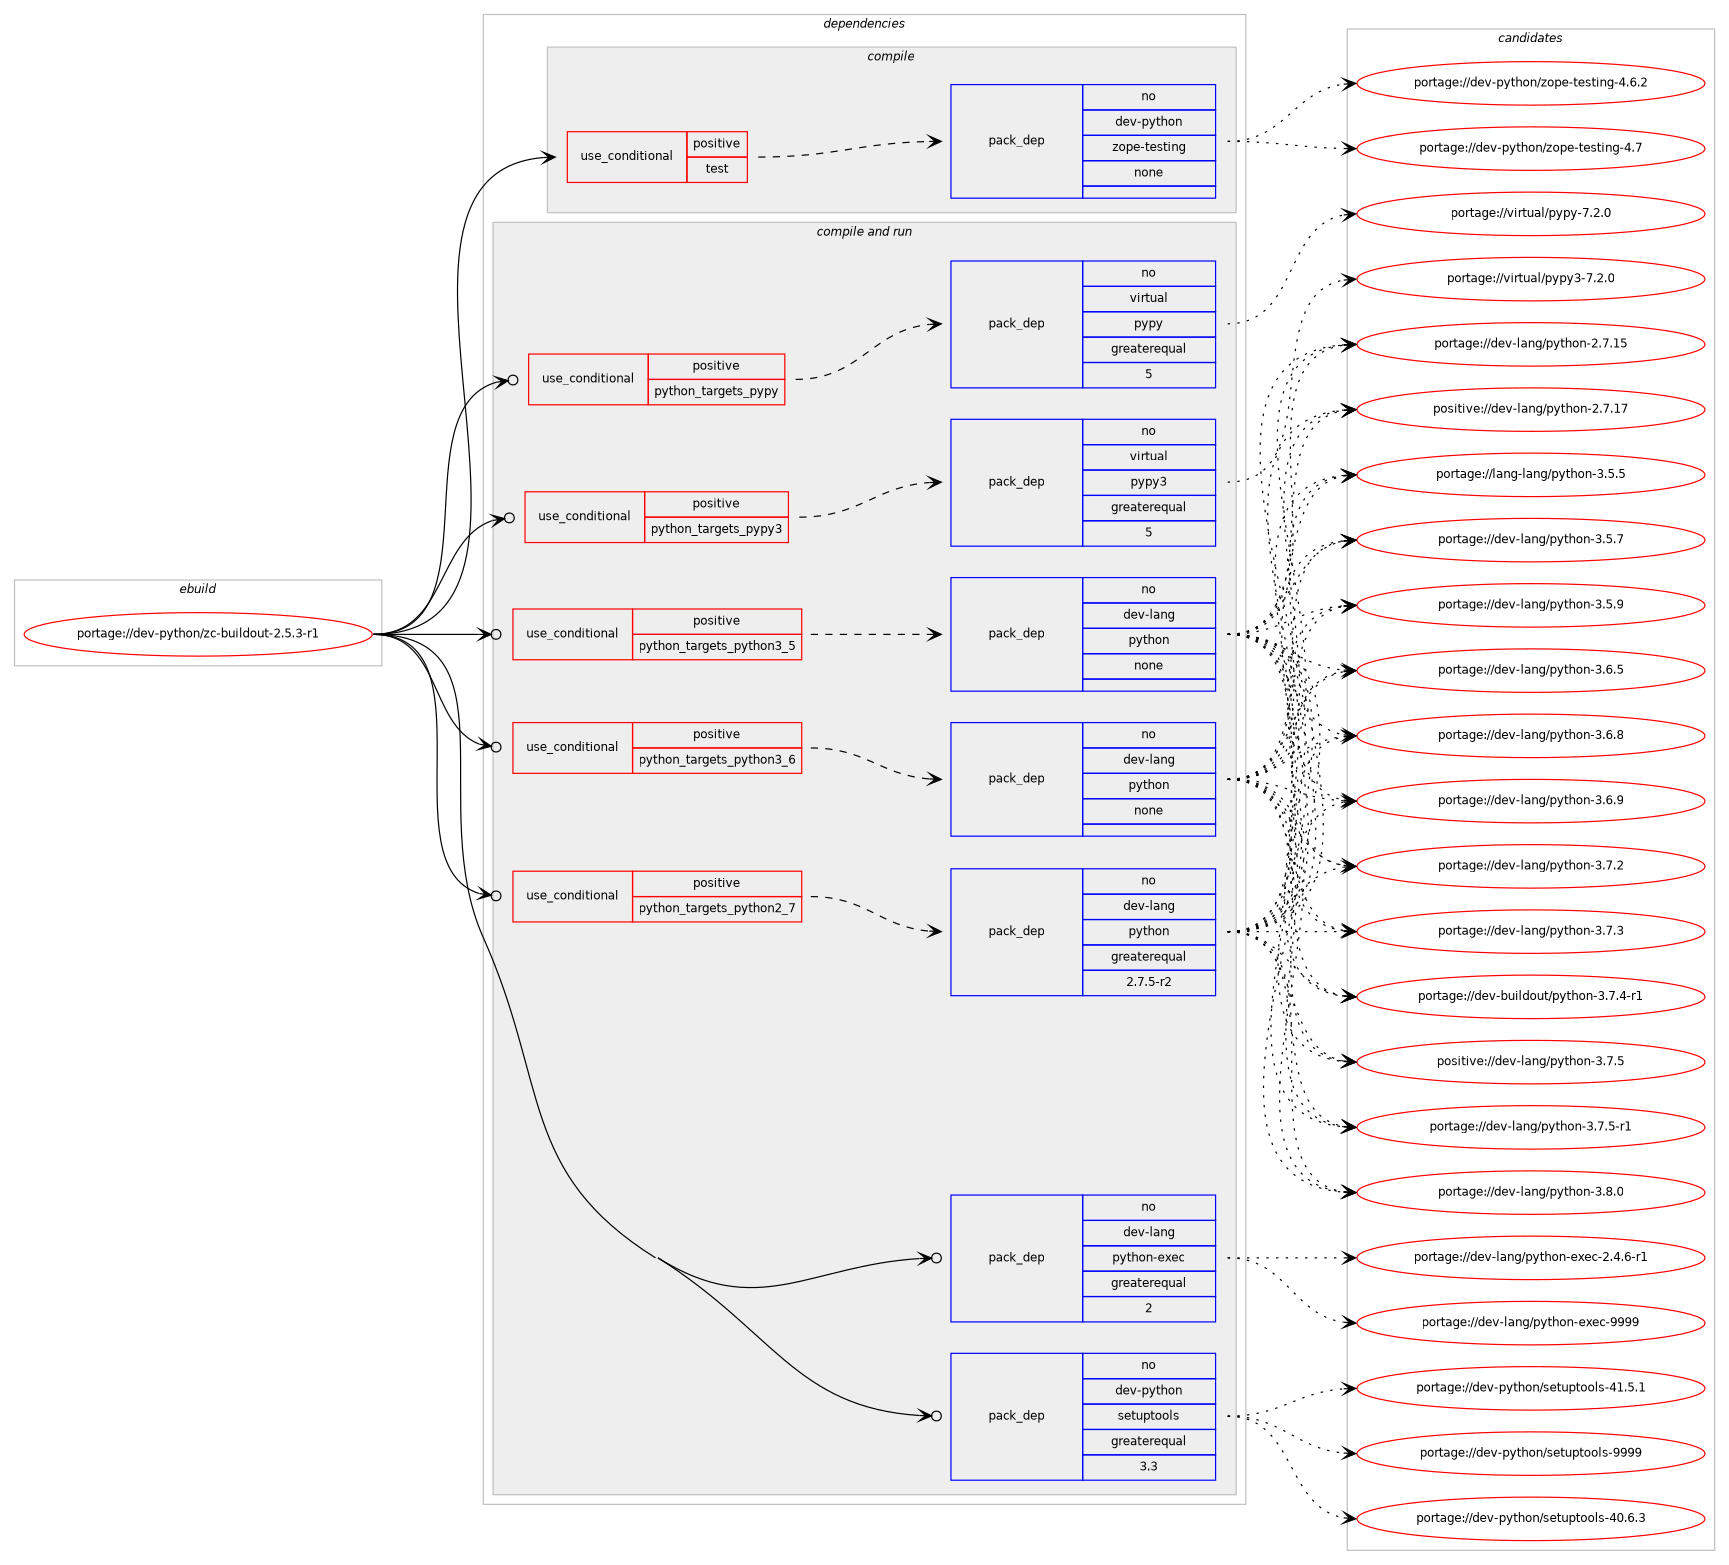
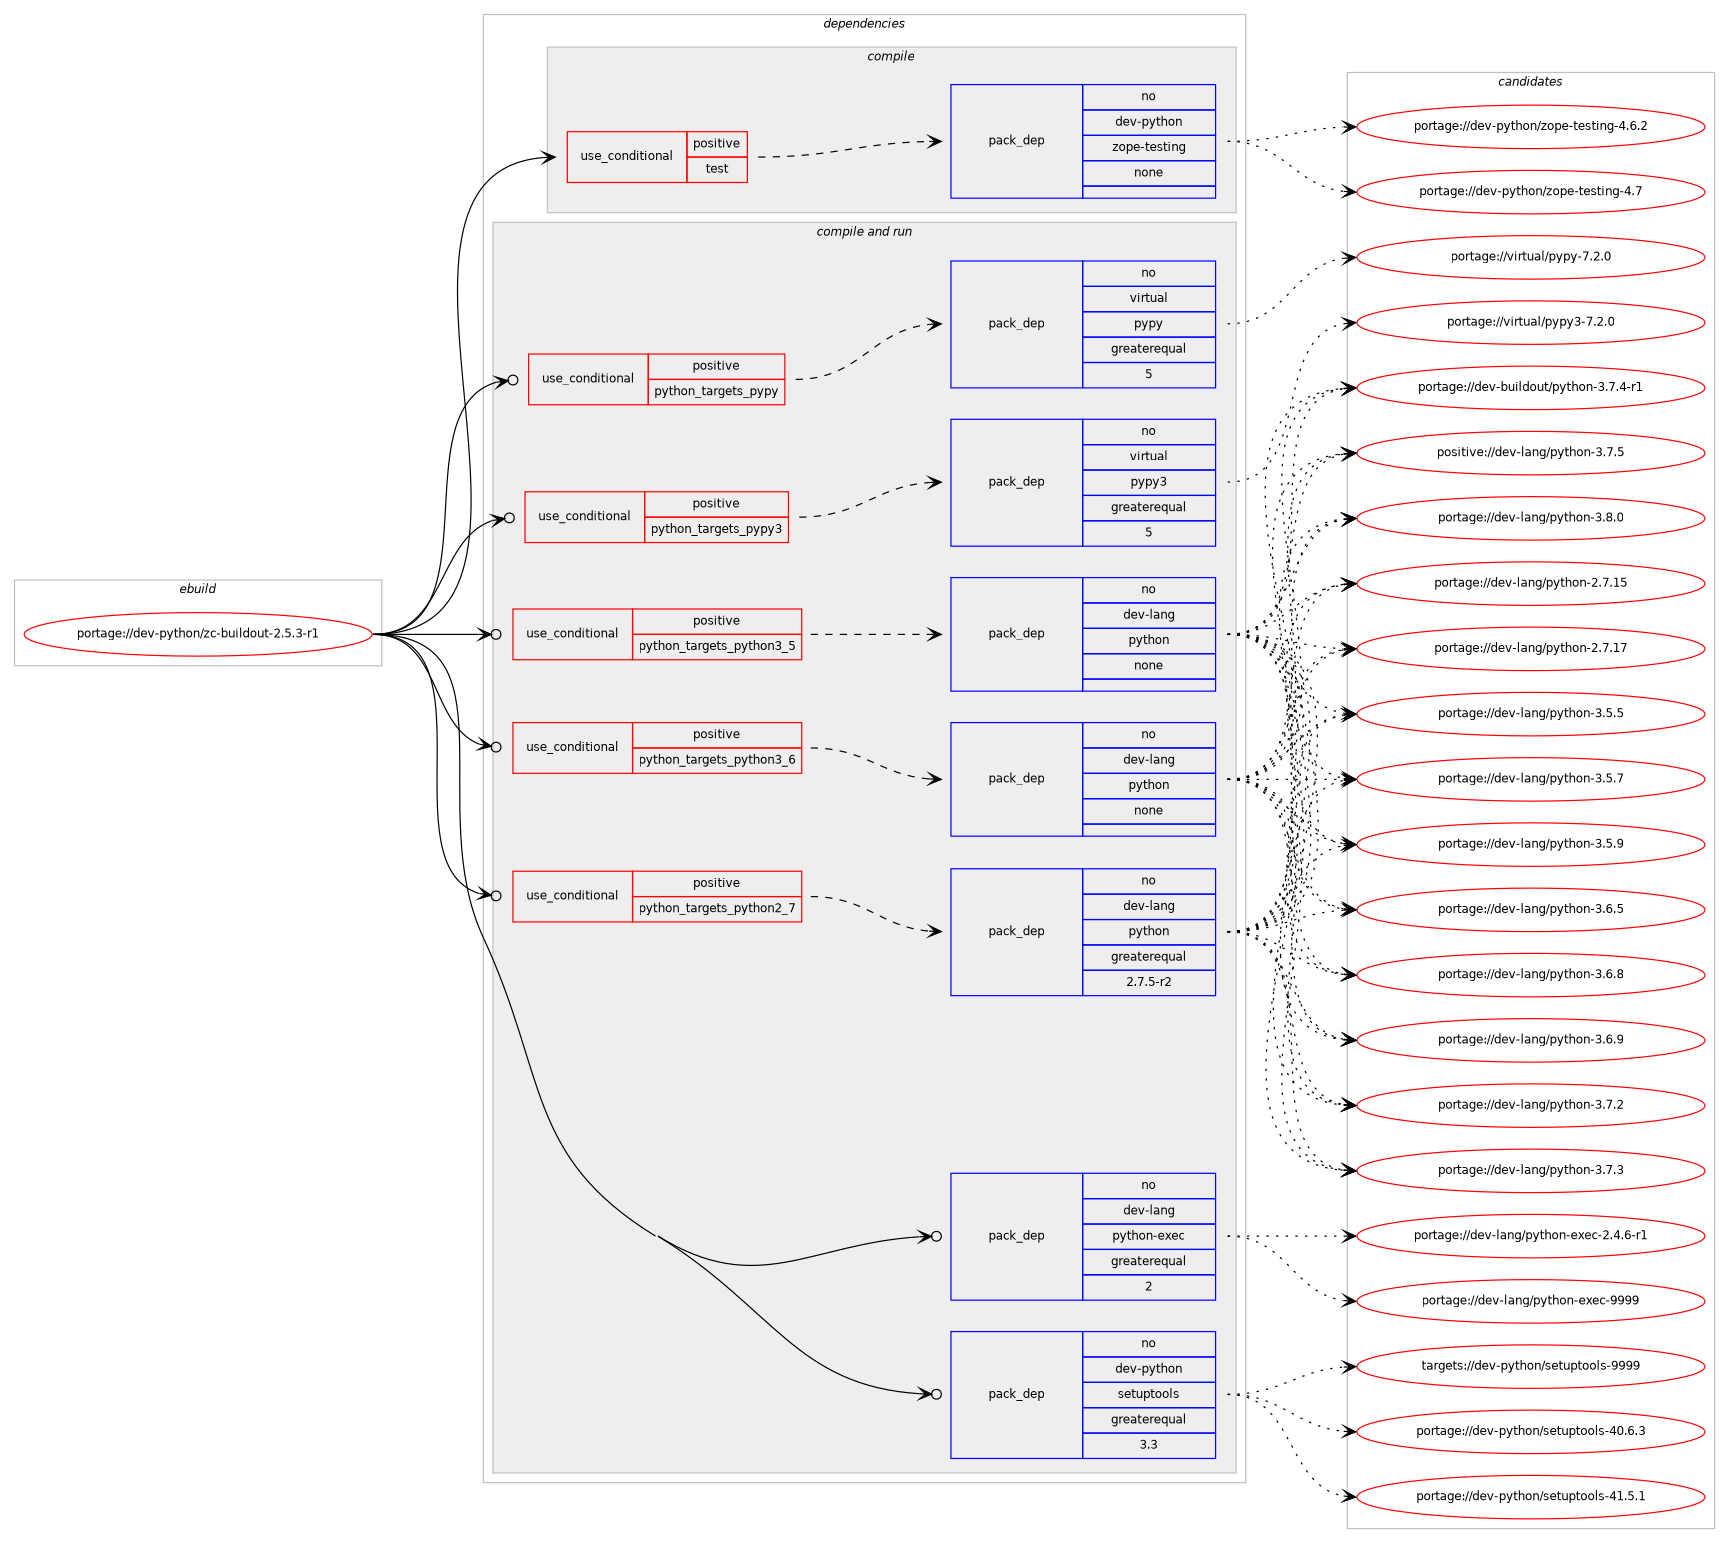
(1531, 410) -> (1531, 649)
(1531, 475) -> (1531, 714)
(1531, 1127) -> none
(1531, 1454) -> (1531, 1367)
